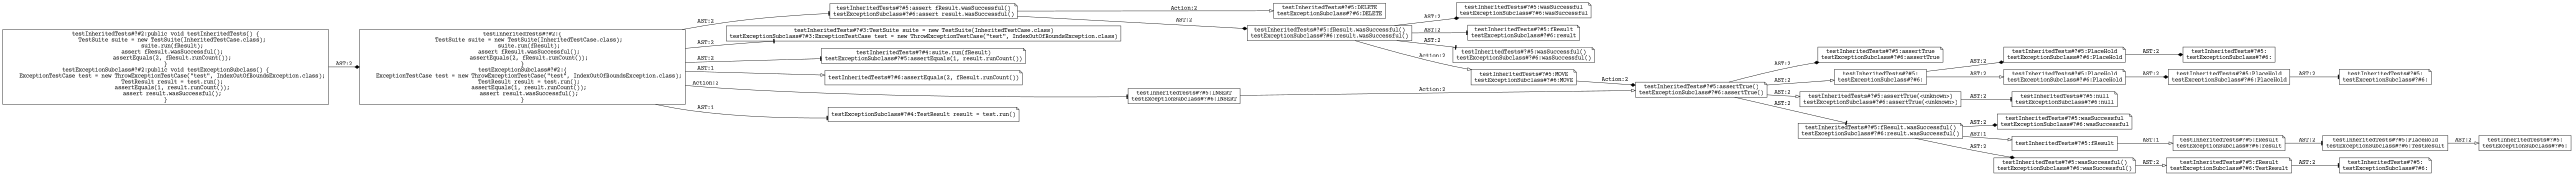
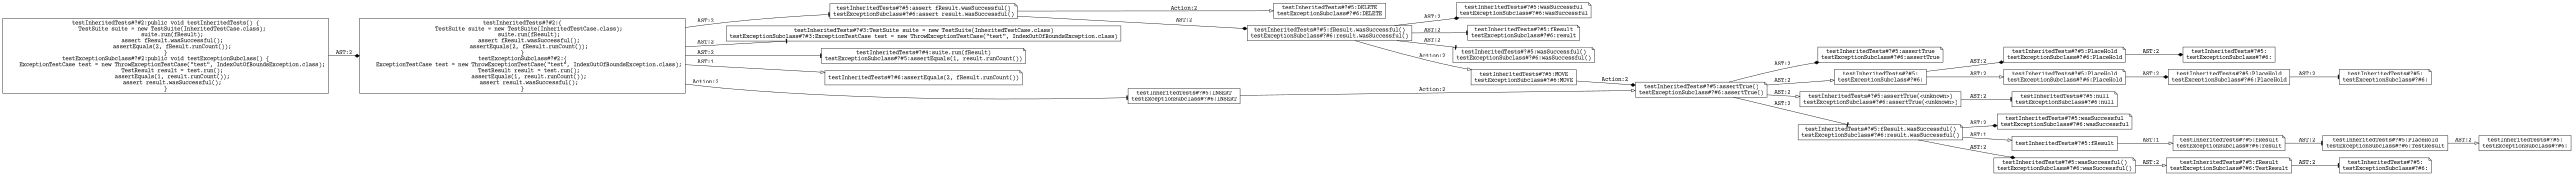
(1524, 77) -> (1524, 77)
(924, 114) -> none
